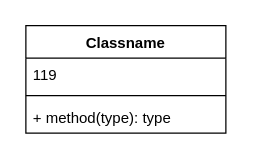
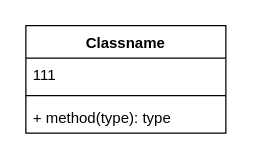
(45, 75) -> (45, 75)
